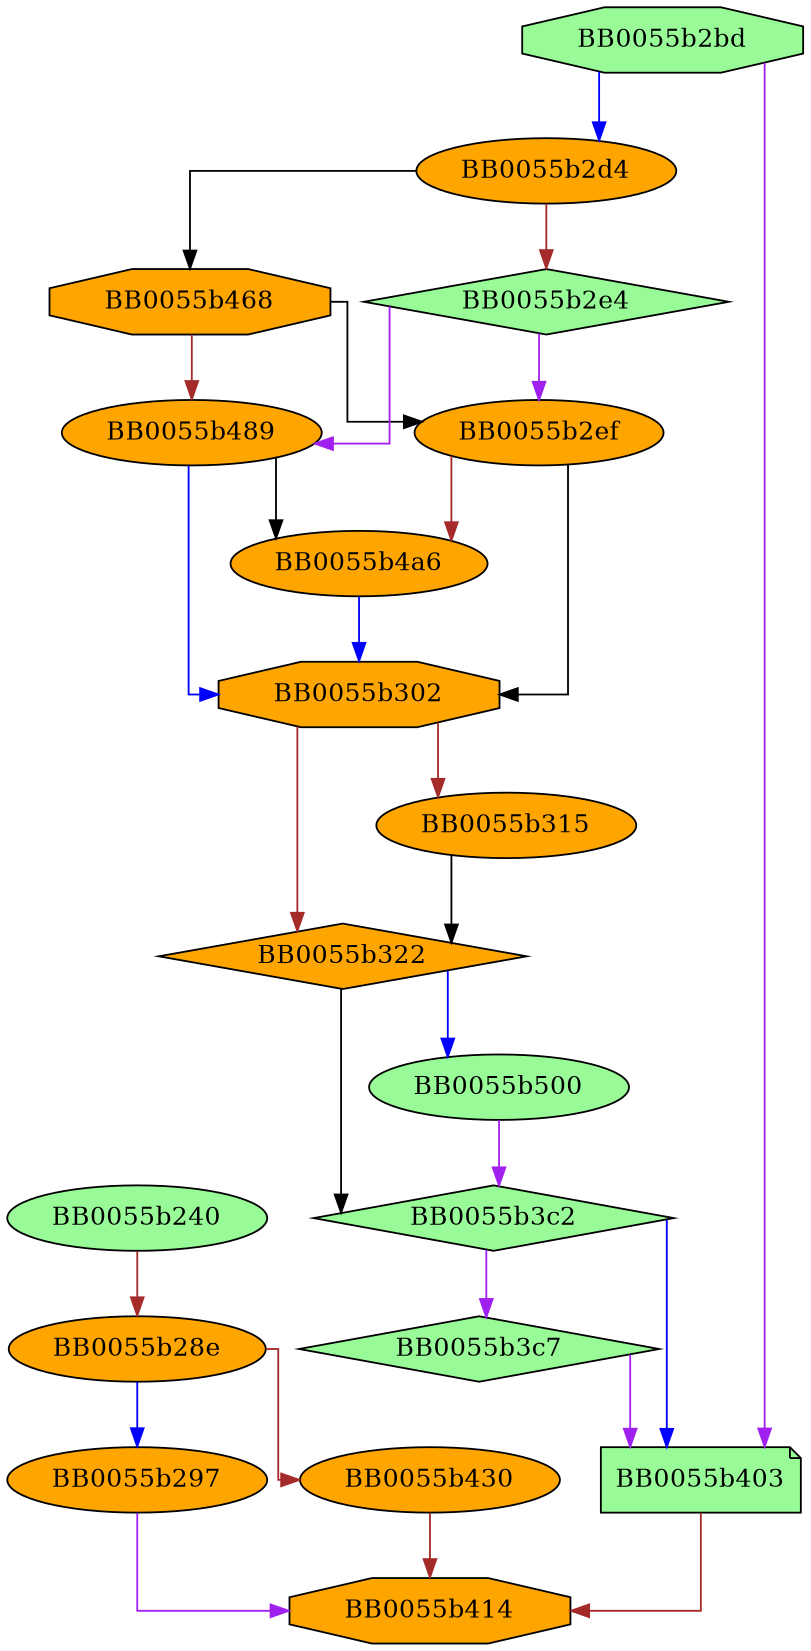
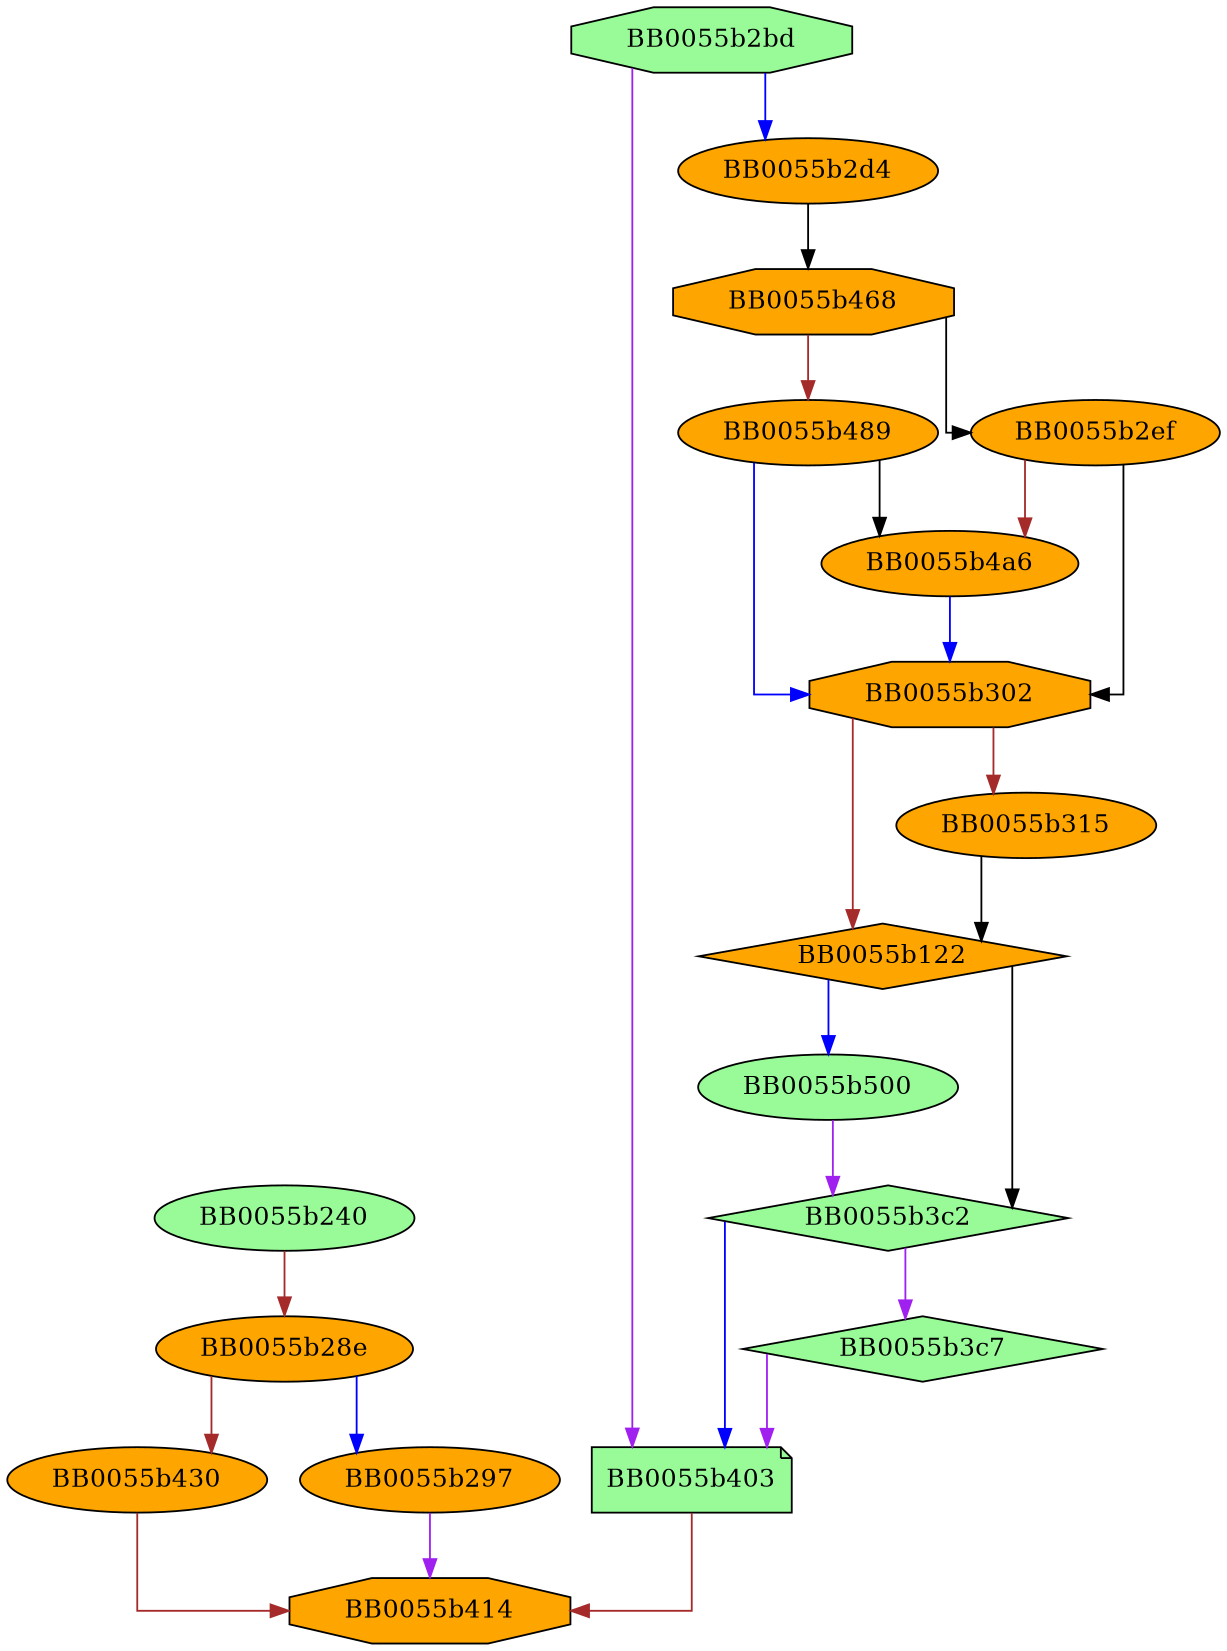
(546, 302) -> none
(343, 956) -> (883, 956)
